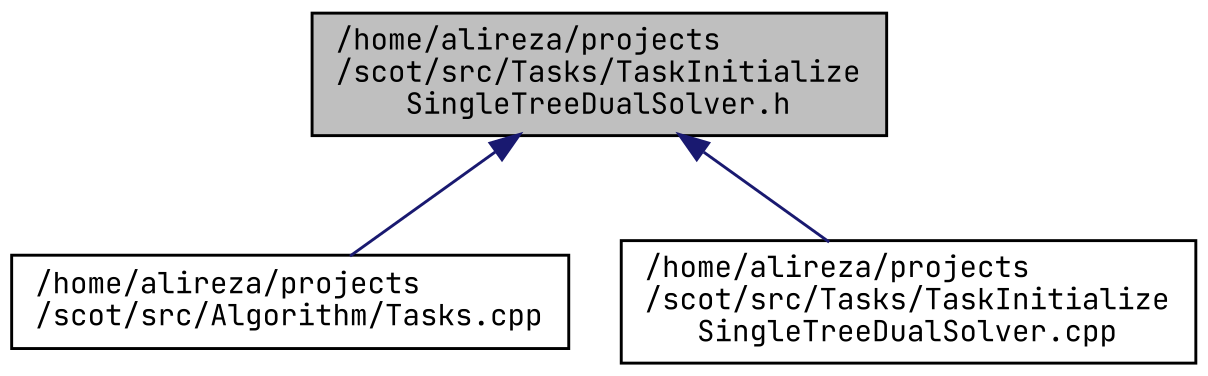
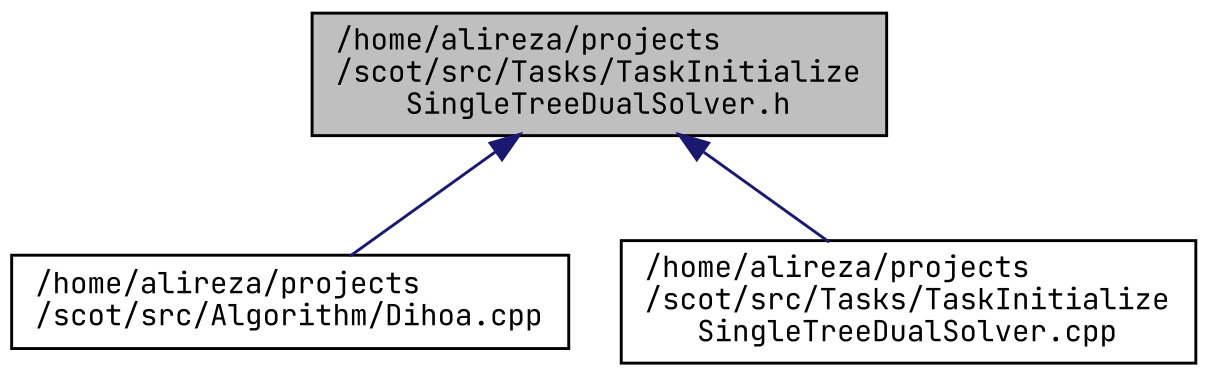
(290, 302) -> (290, 302)
